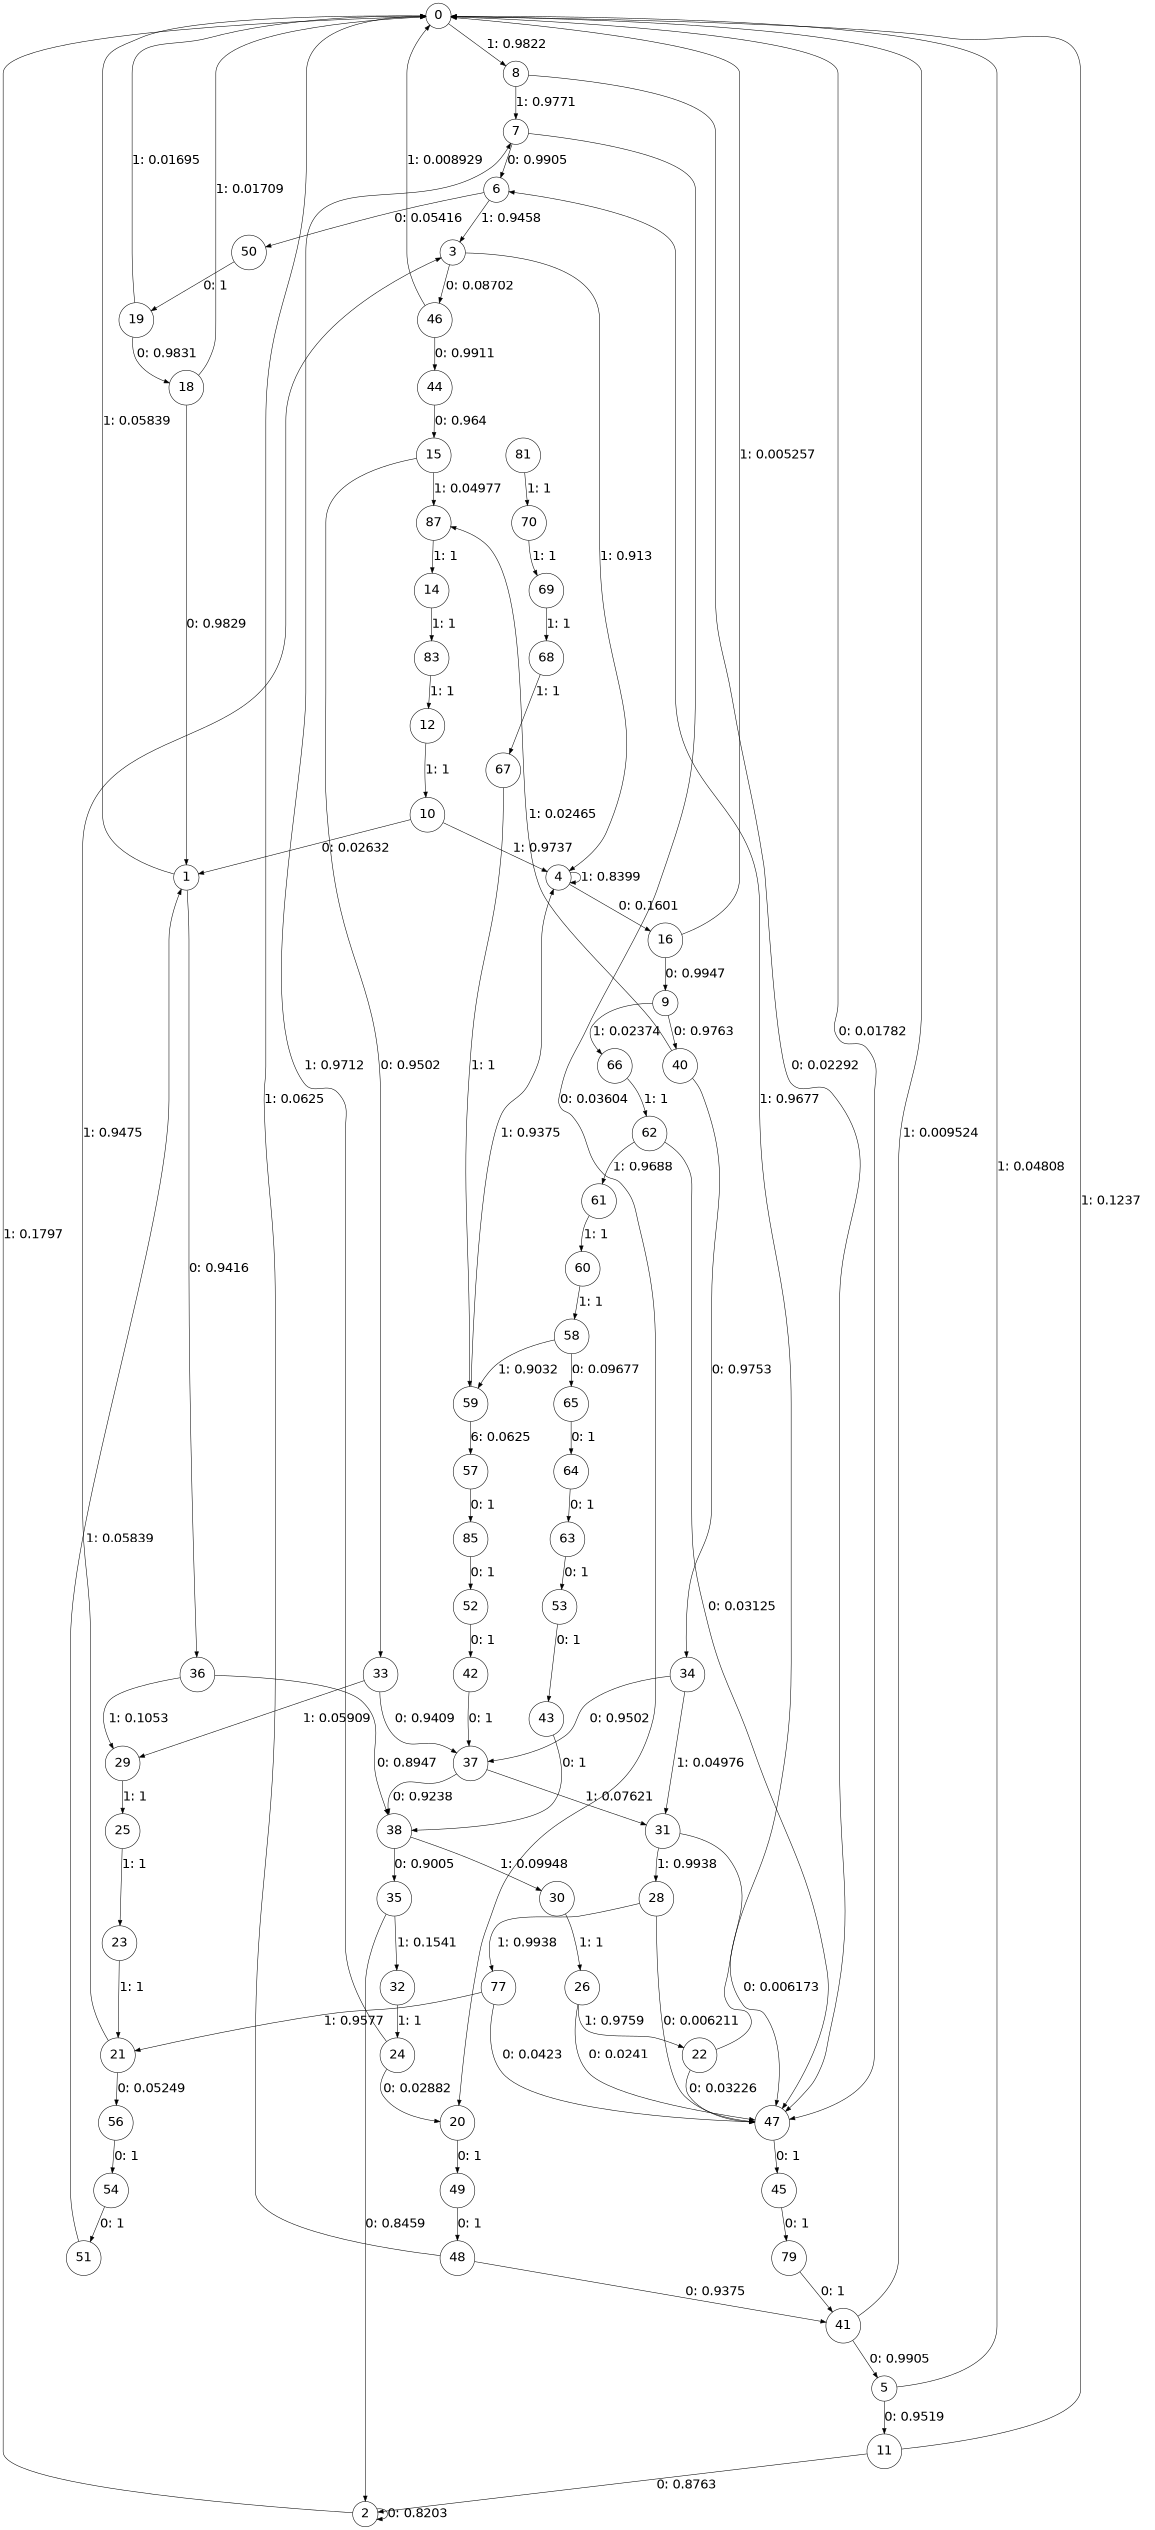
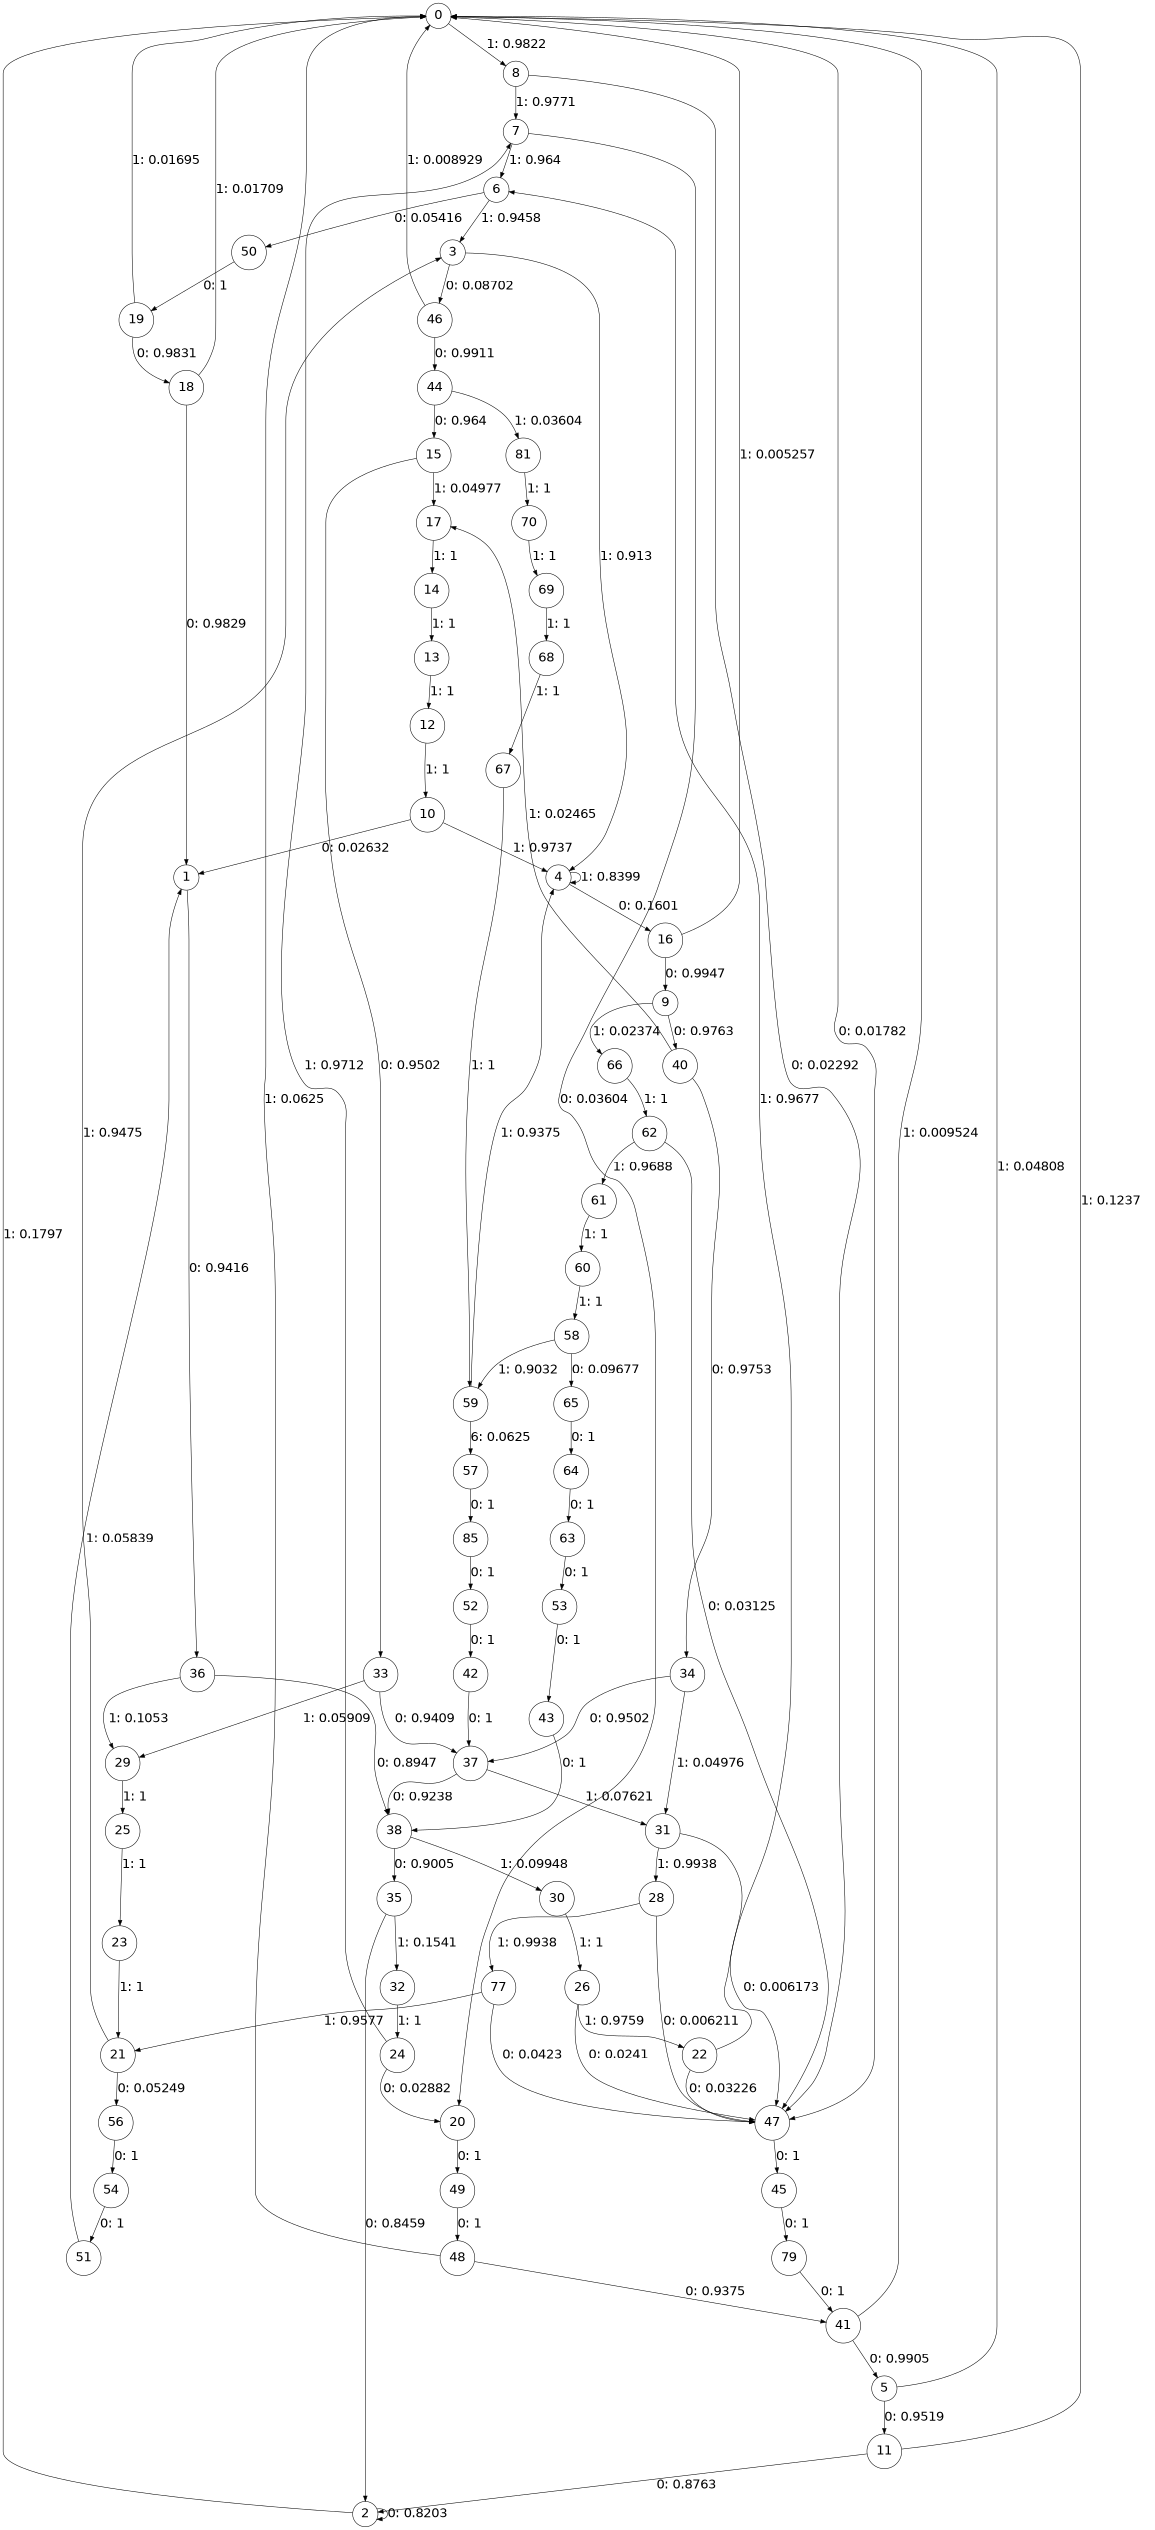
(543, 161) -> (543, 161)
(103, 325) -> none
none -> (490, 405)
(434, 523) -> (434, 523)
(432, 658) -> (432, 658)
